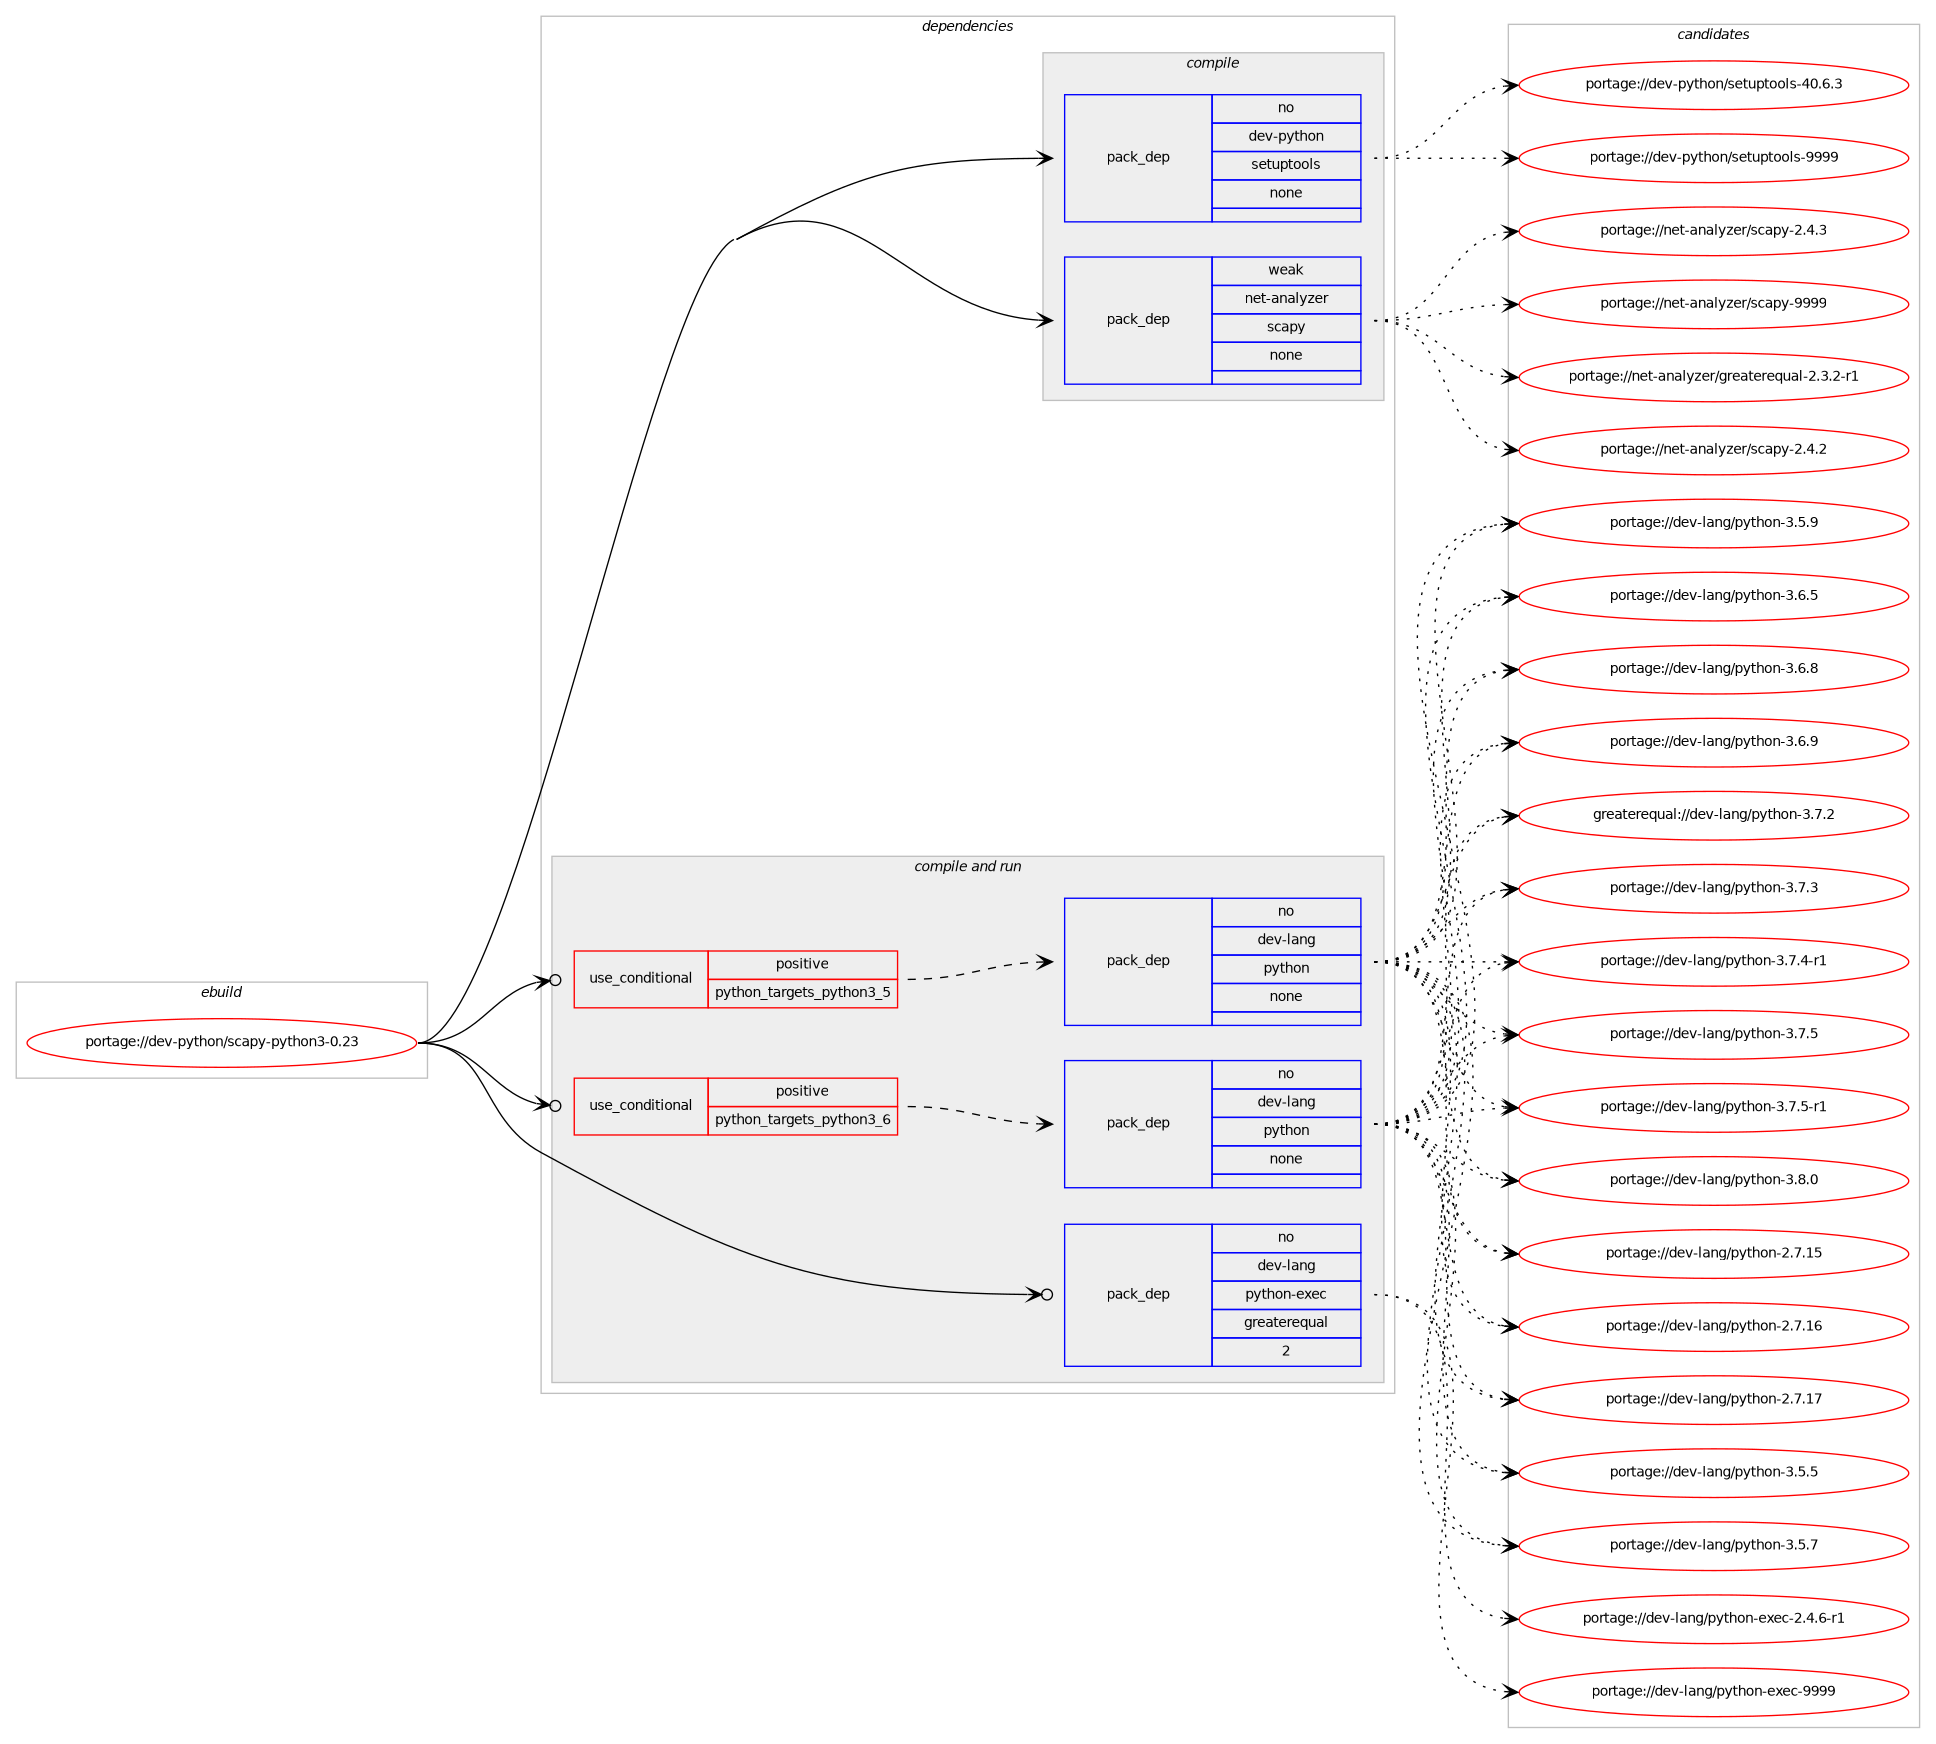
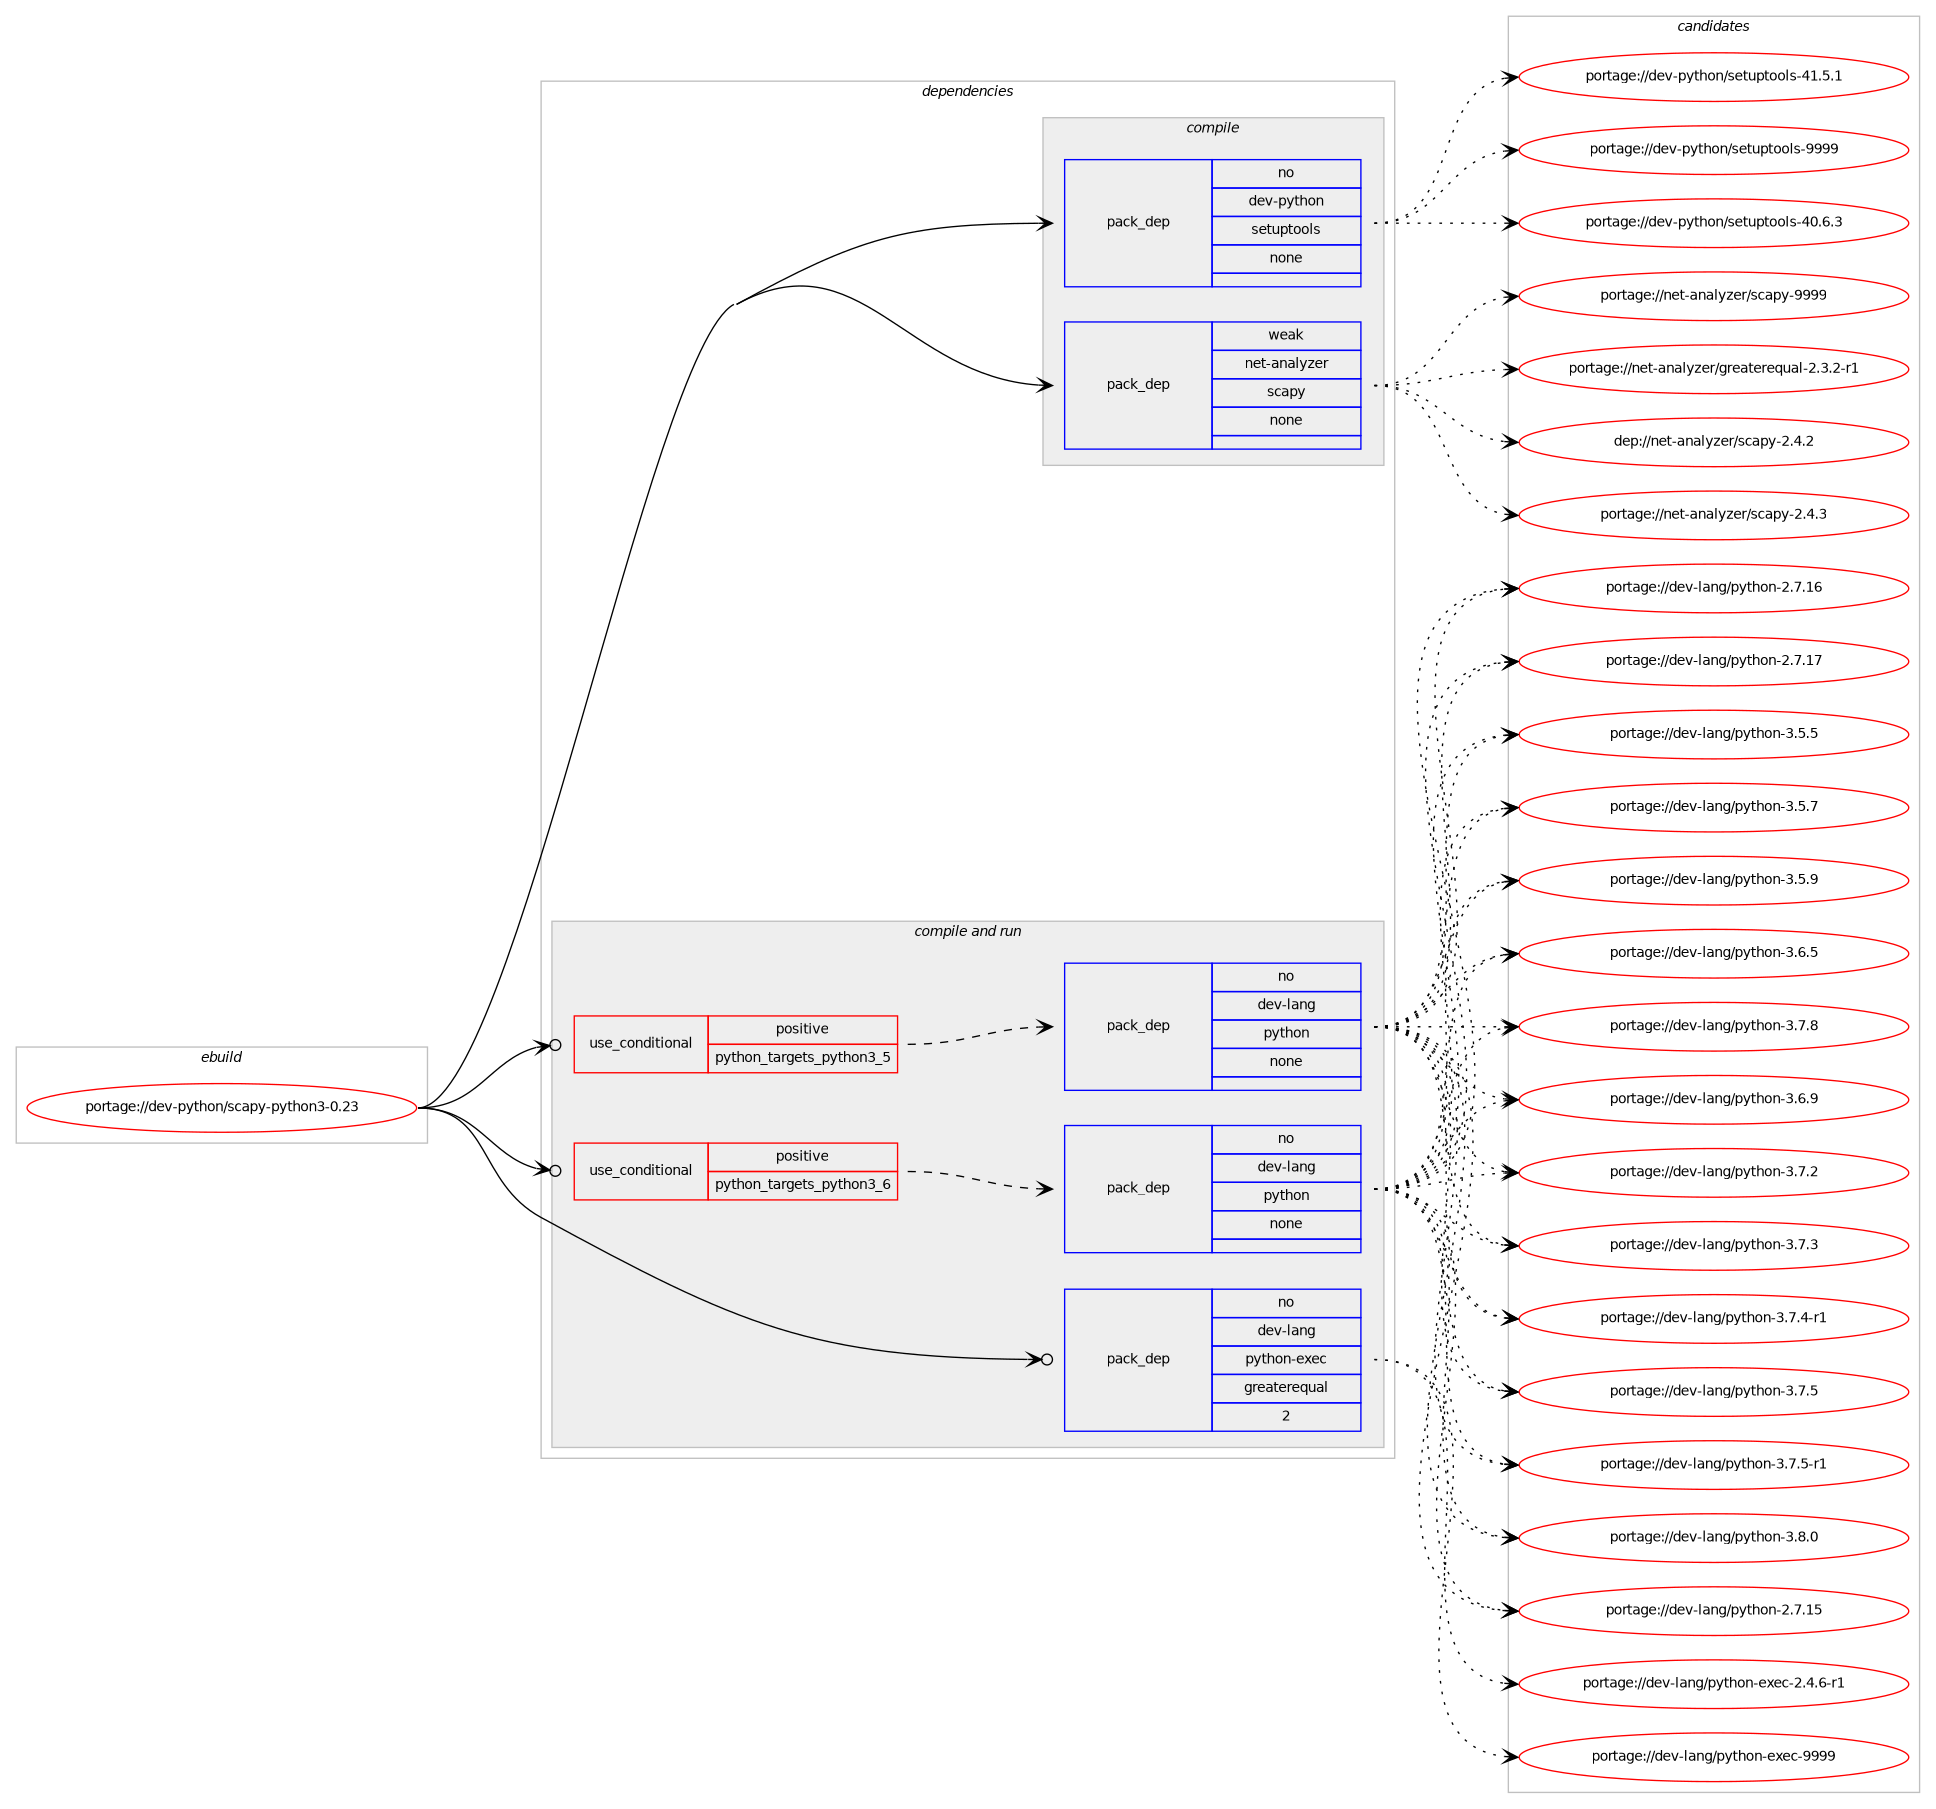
none -> (1714, 77)
(1714, 450) -> (1714, 442)
(1714, 670) -> (1714, 1027)
(1714, 816) -> (1714, 1173)
